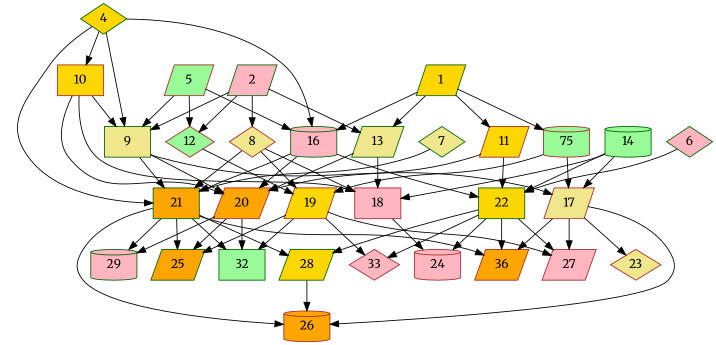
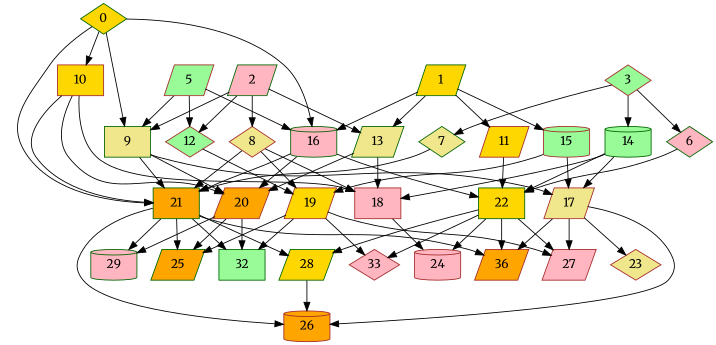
(104, 19) -> (104, 19)
none -> (628, 80)
(101, 108) -> (42, 164)
(567, 142) -> (567, 142)
(431, 167) -> none
